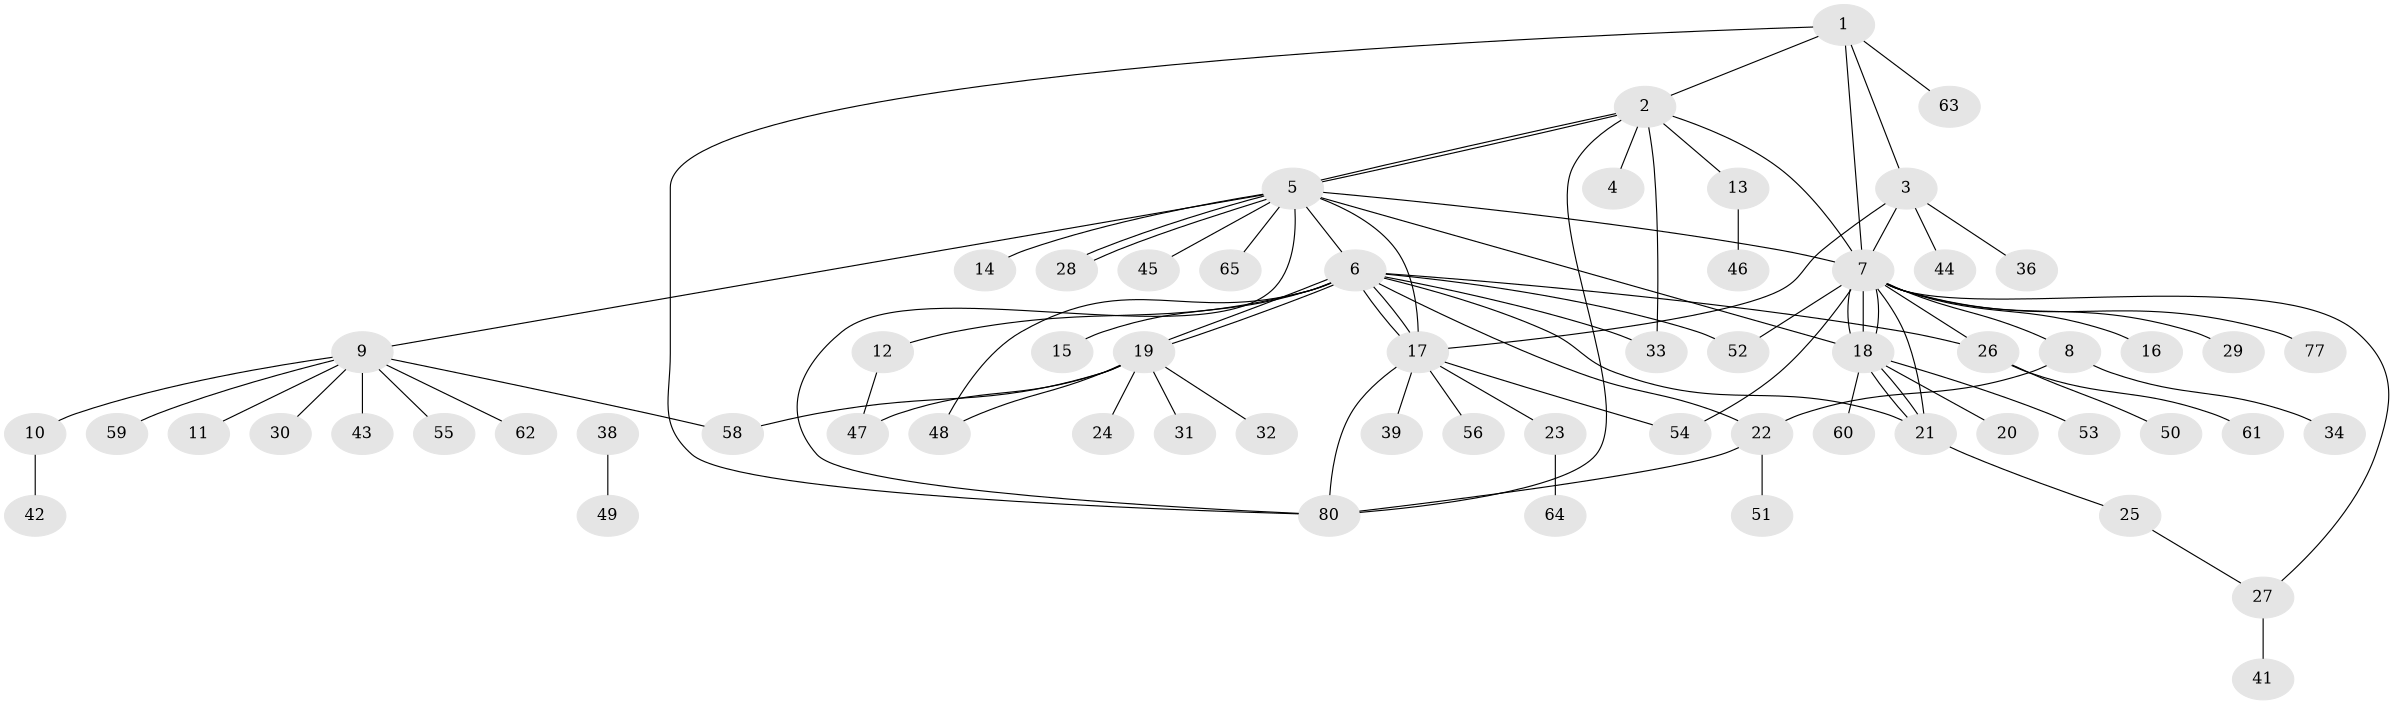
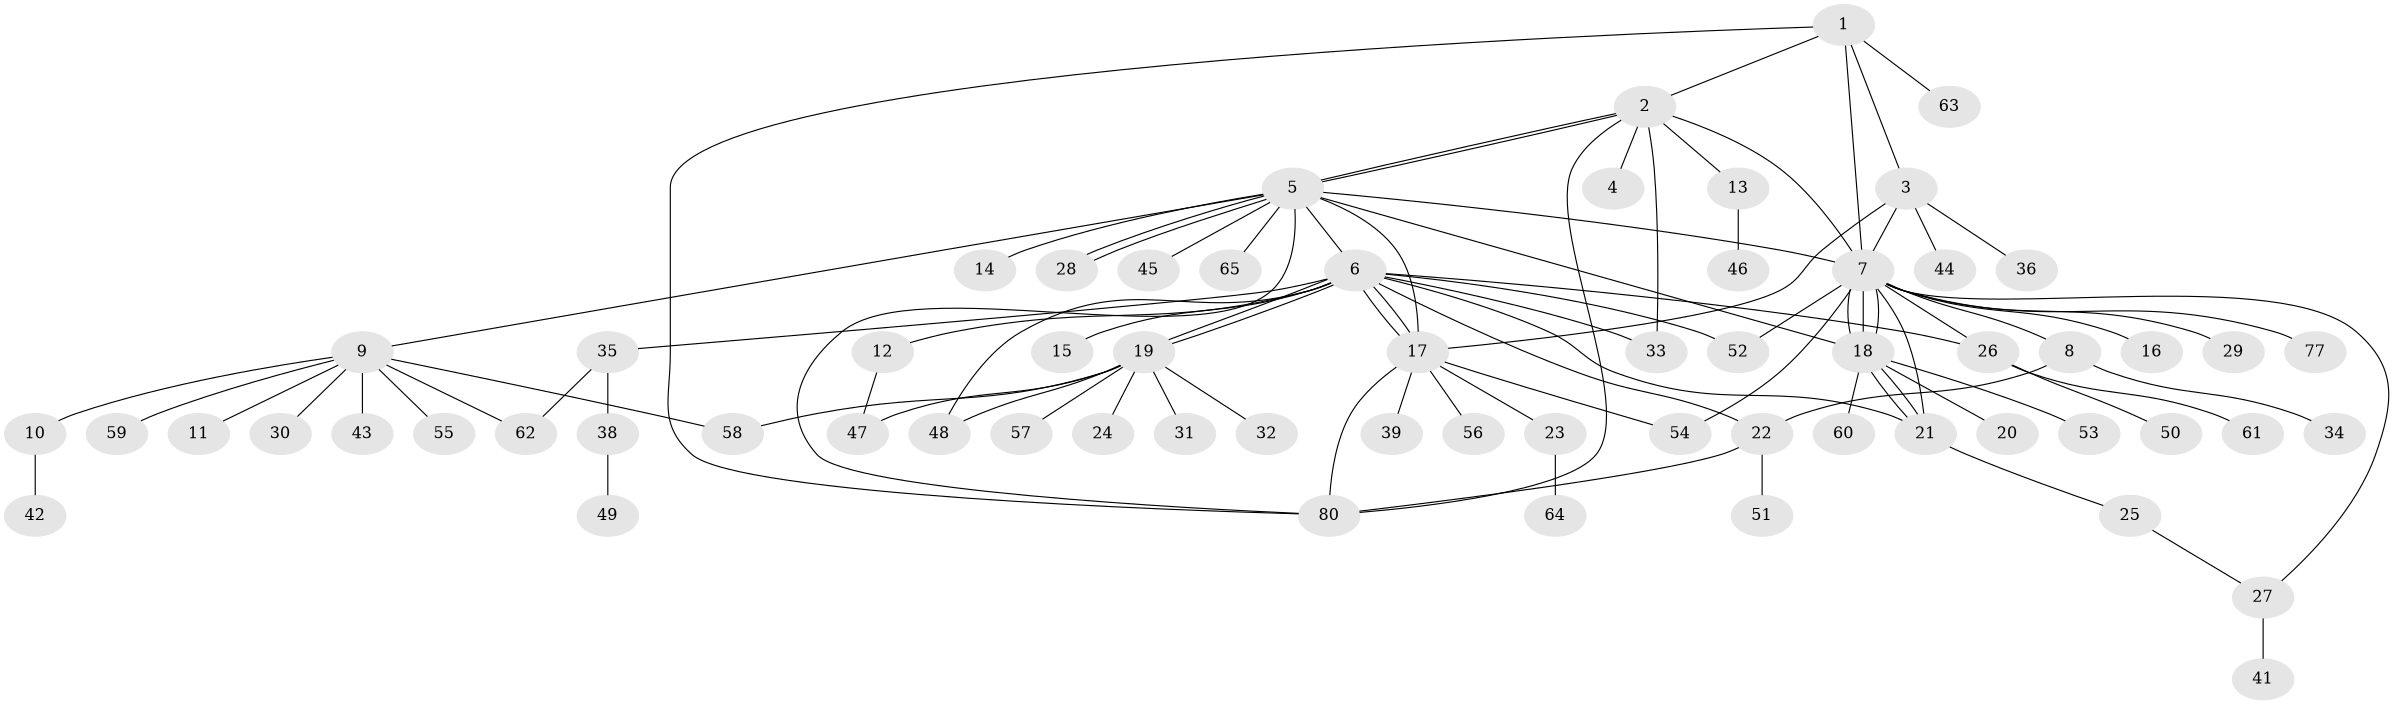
none -> (608, 352)
none -> (1021, 434)
